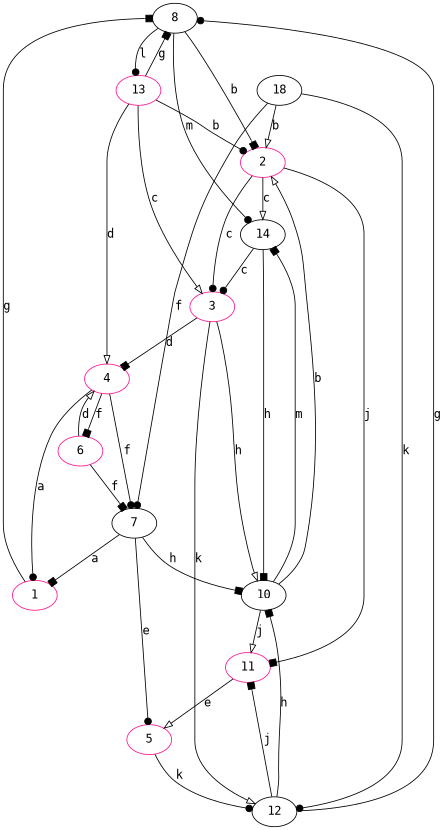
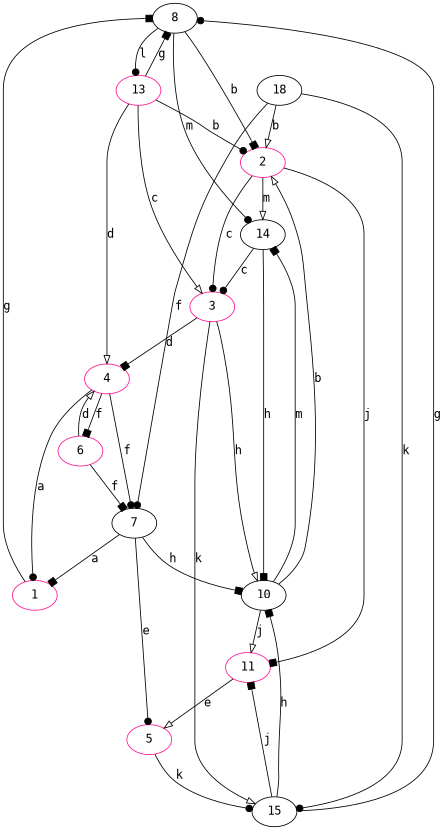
(267, 199) -> (267, 199)
(274, 812) -> (274, 812)
